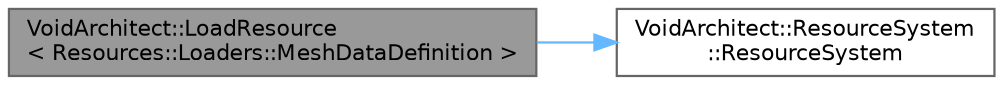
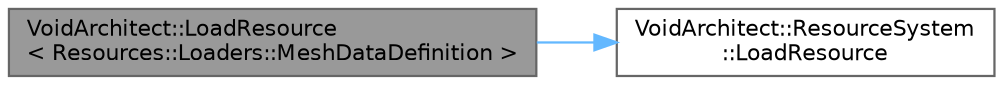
(806, 42) -> (806, 42)
